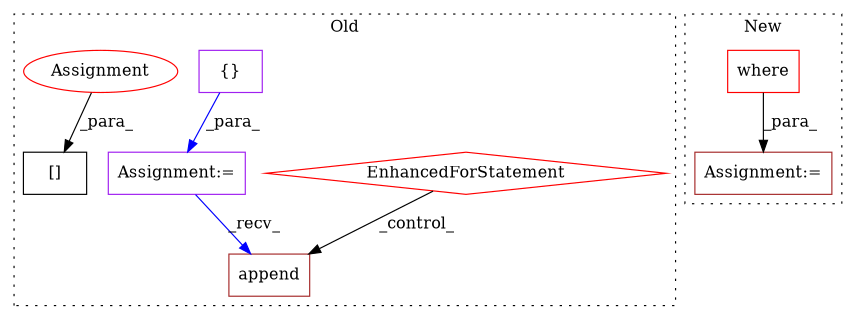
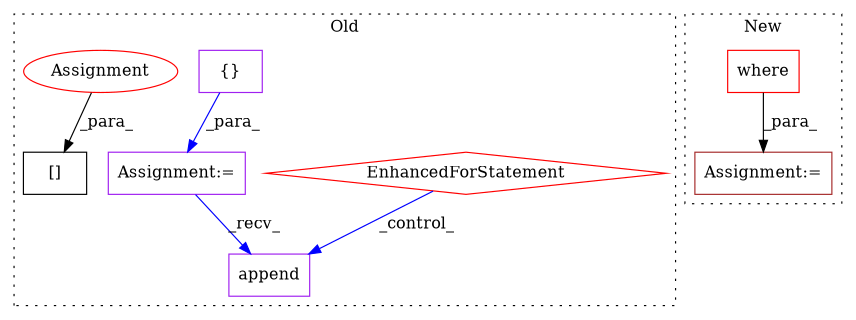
(376, 220) -> (376, 220)
(269, 275) -> (269, 275)
